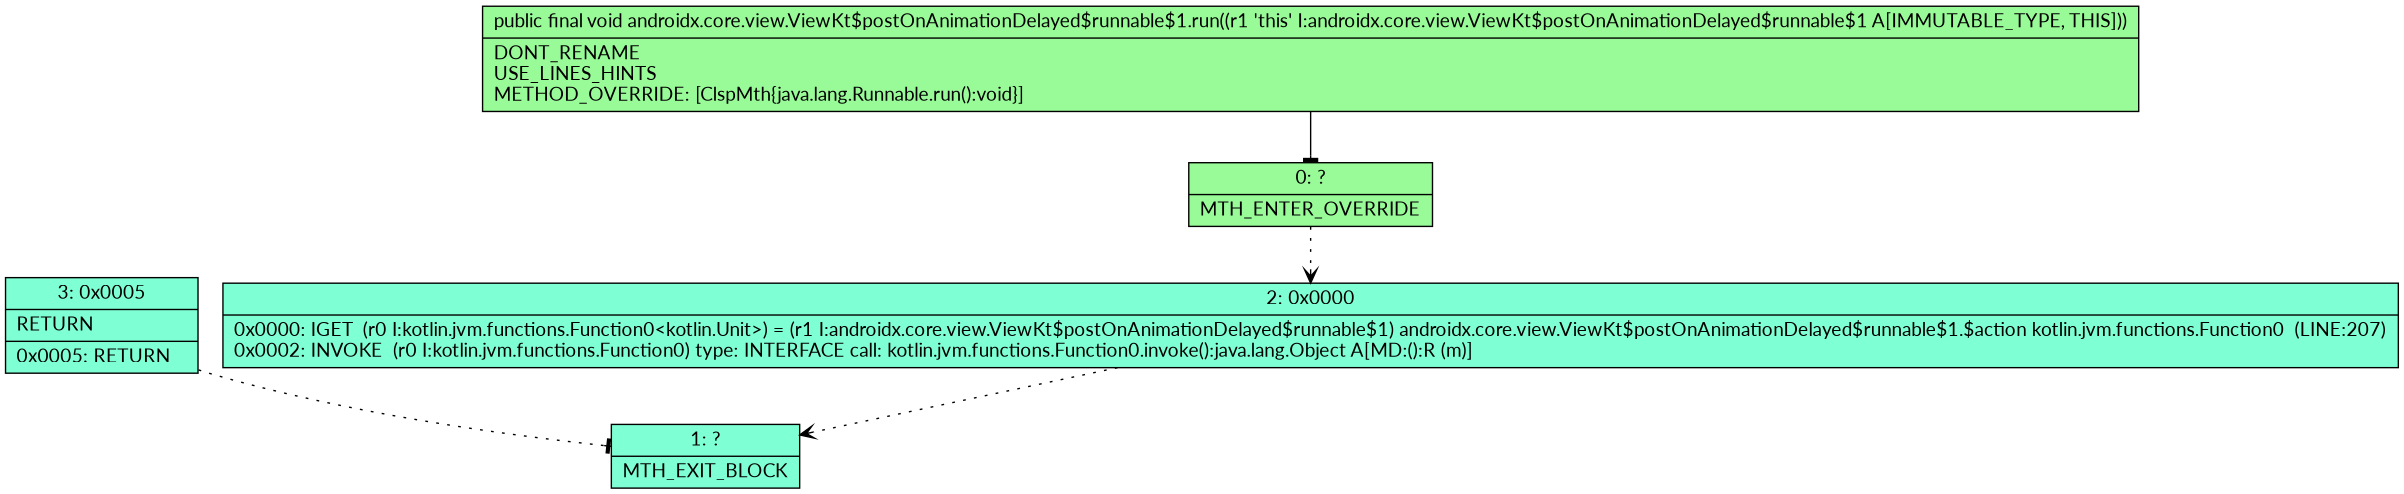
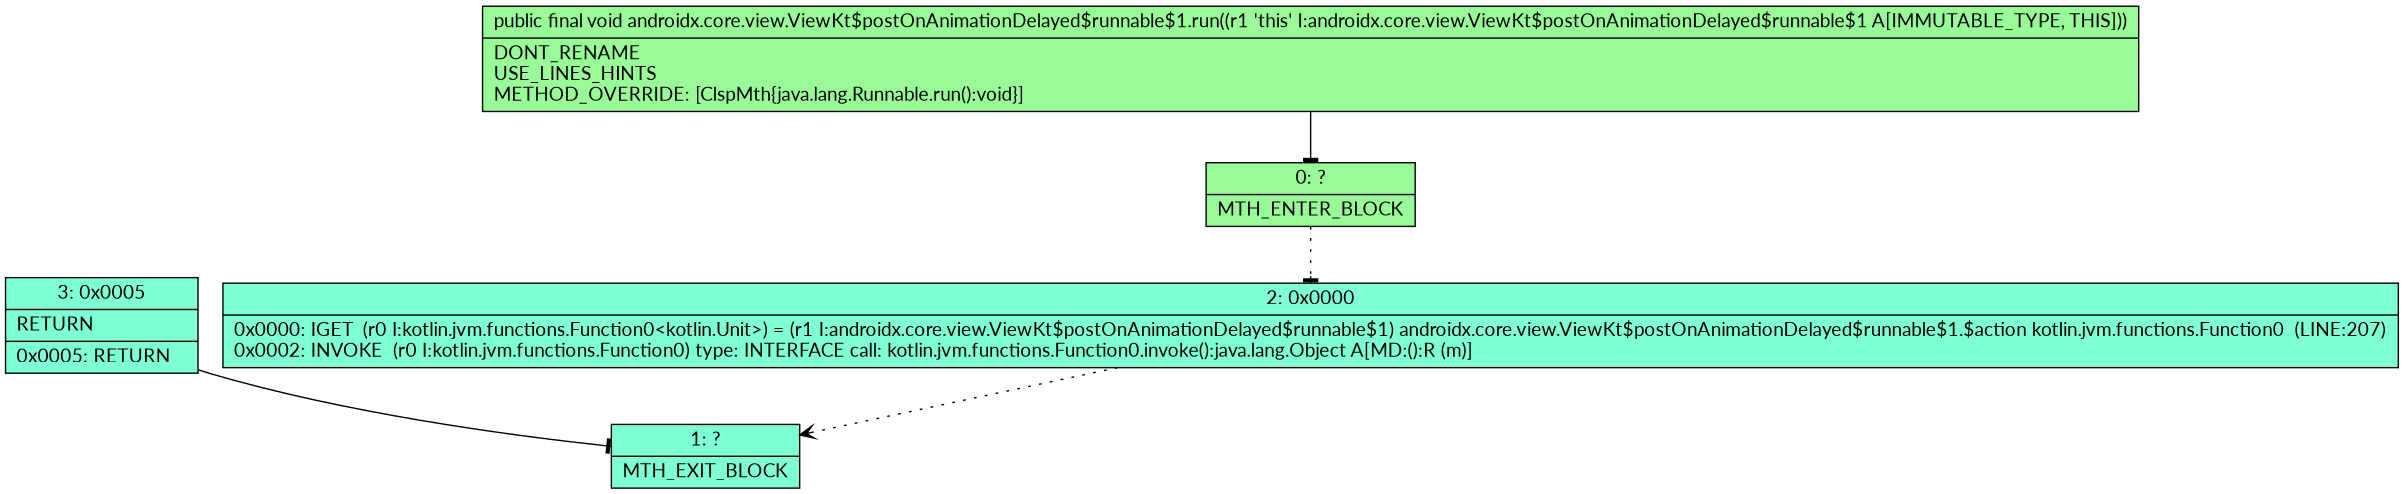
(1311, 210) -> (1311, 210)
(1311, 248) -> (1311, 252)
(400, 417) -> (400, 417)
